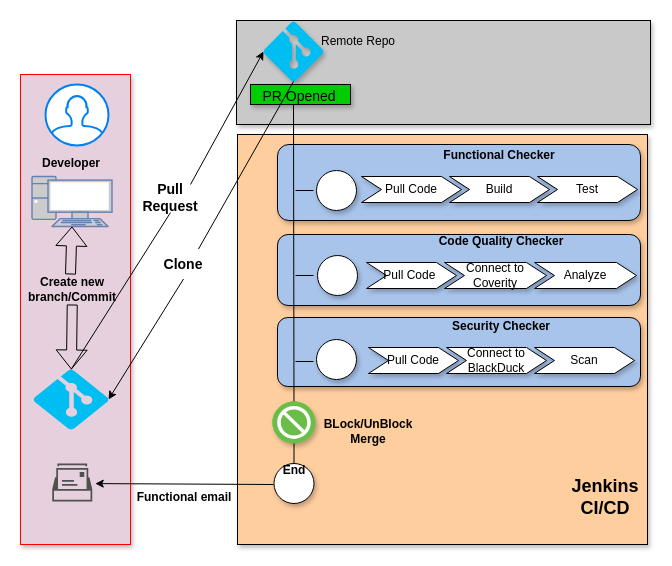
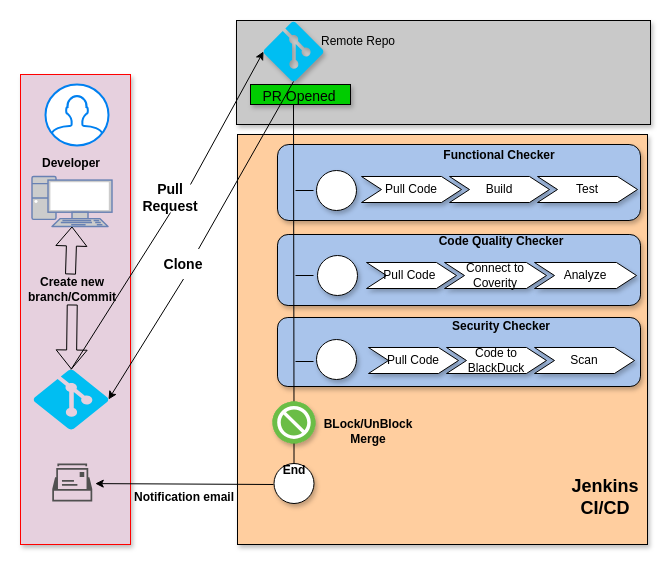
(497, 361) -> (497, 361)
(185, 498) -> (185, 498)
